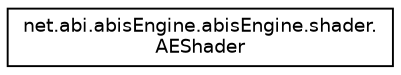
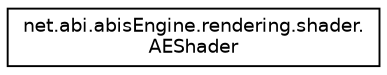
(200, 37) -> (194, 37)
